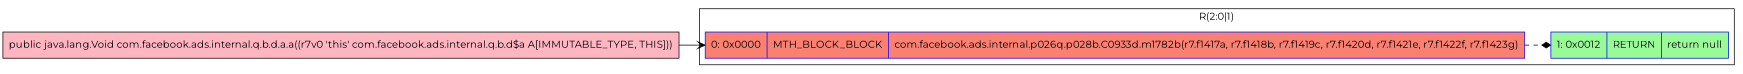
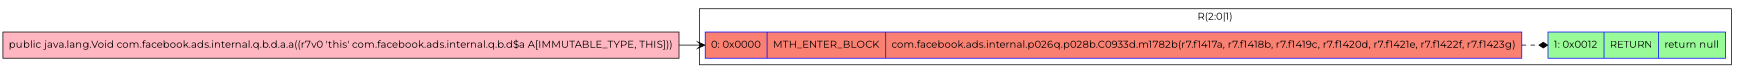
(828, 45) -> (826, 45)
